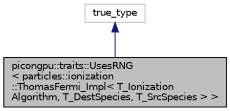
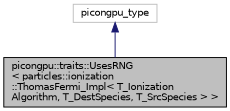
(115, 13) -> (115, 13)
